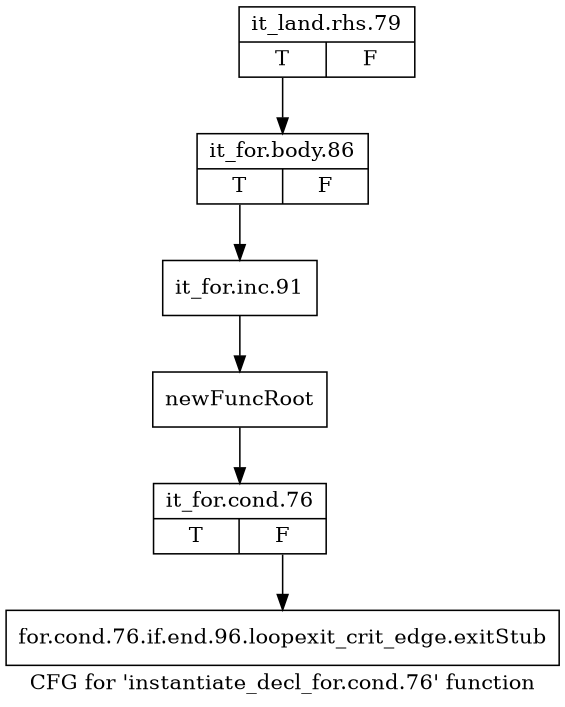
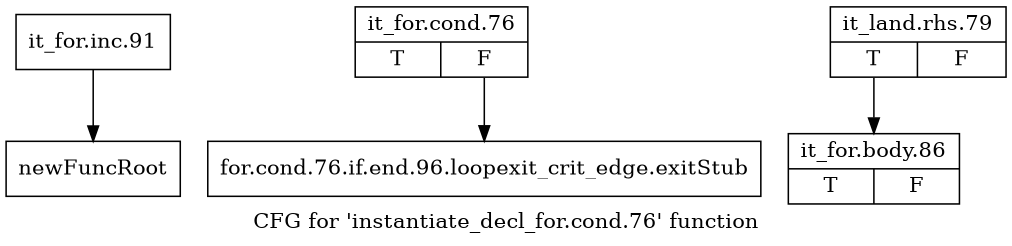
(240, 225) -> none
(240, 447) -> none
